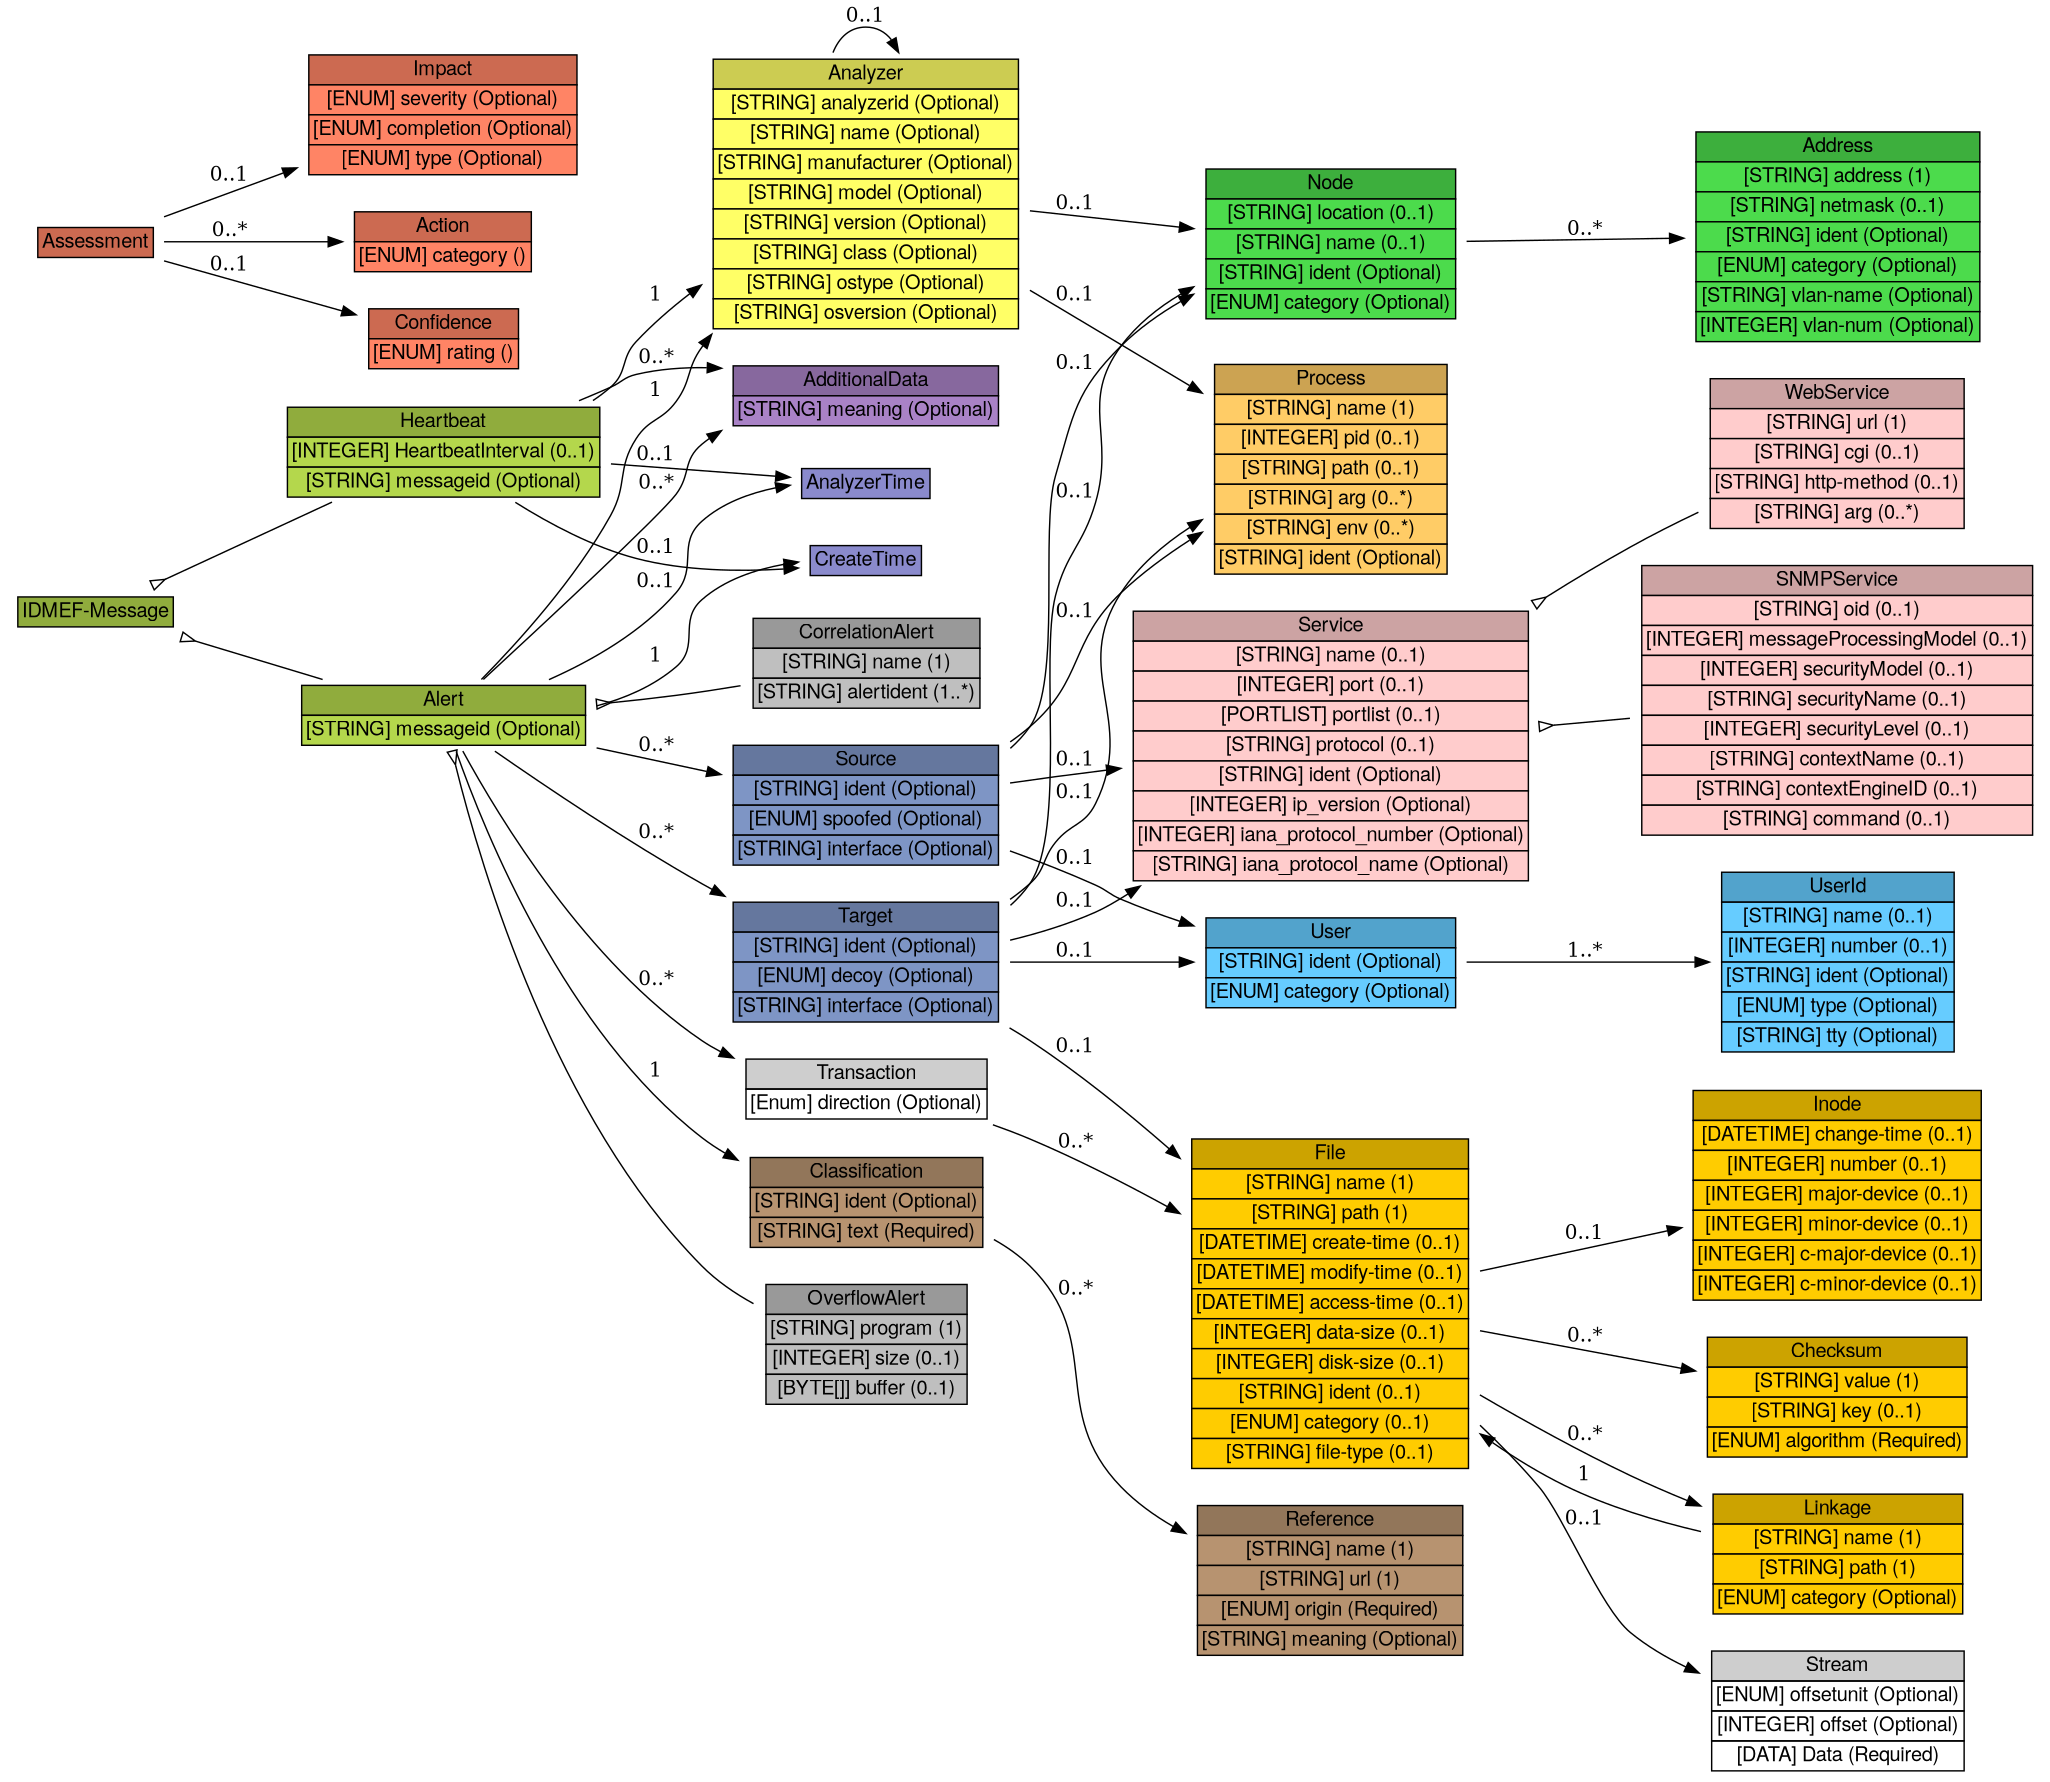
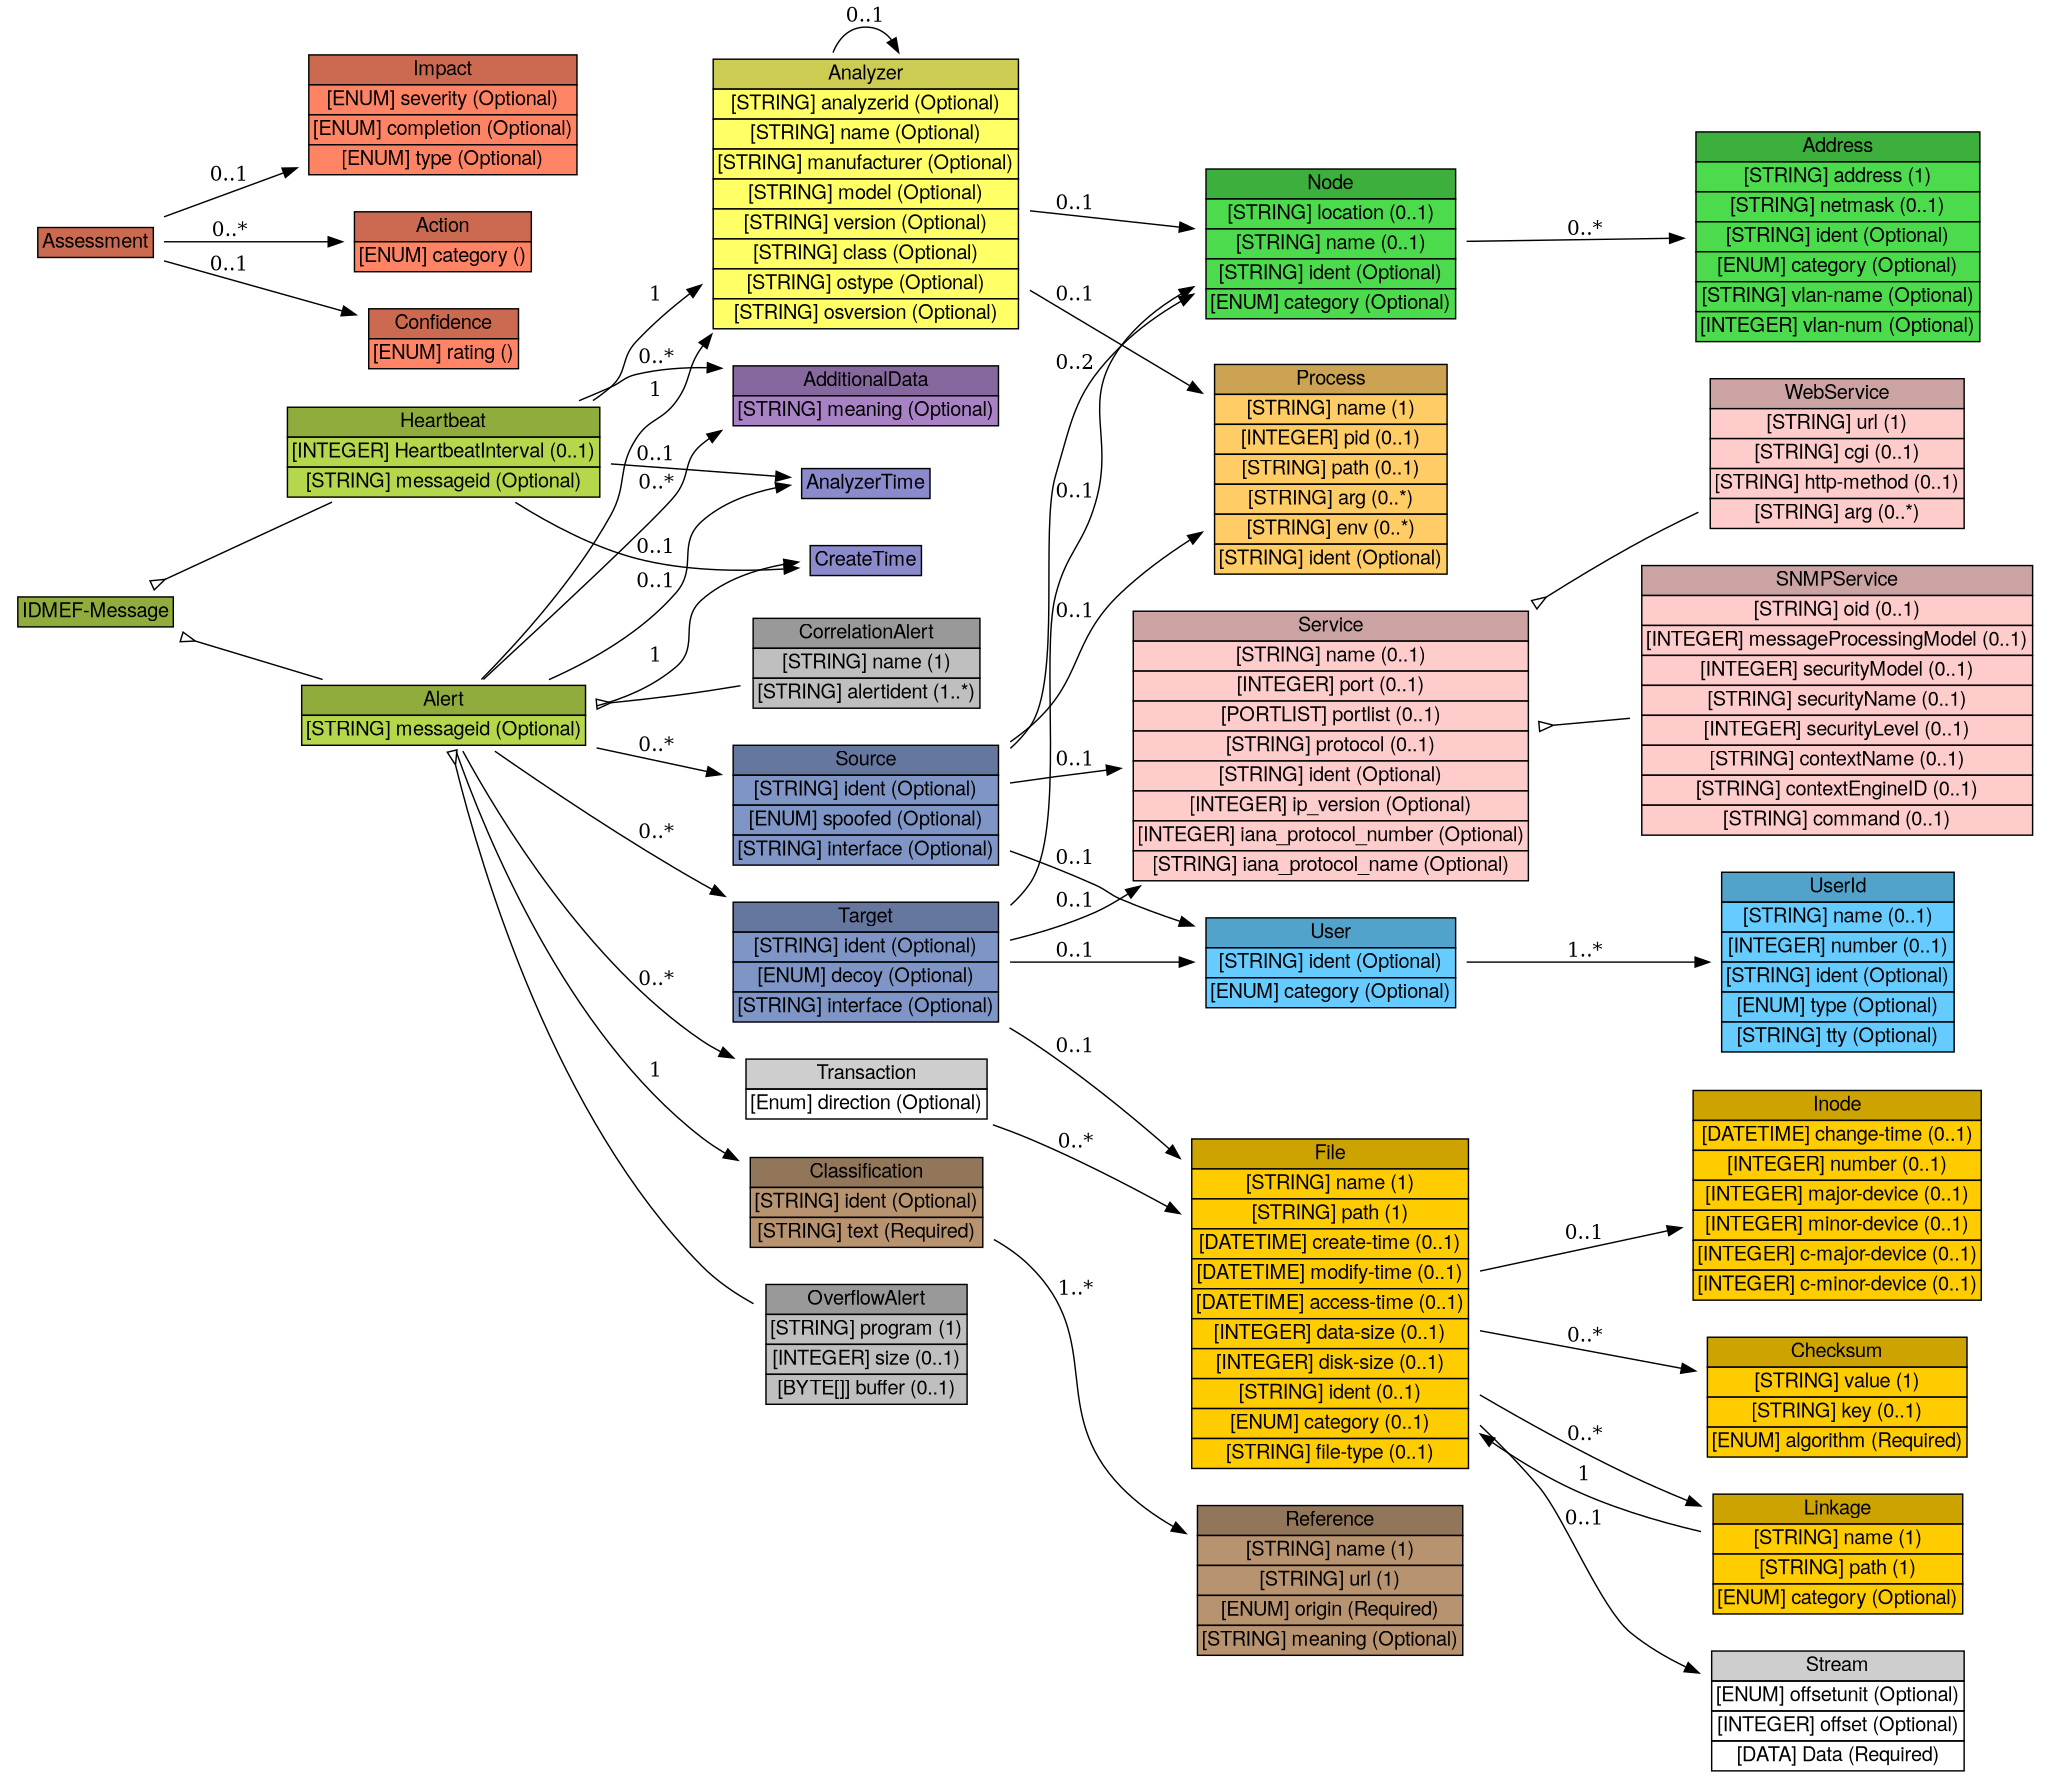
(1075, 364) -> (1075, 364)
(1108, 715) -> none
(1075, 1289) -> (1075, 1289)
